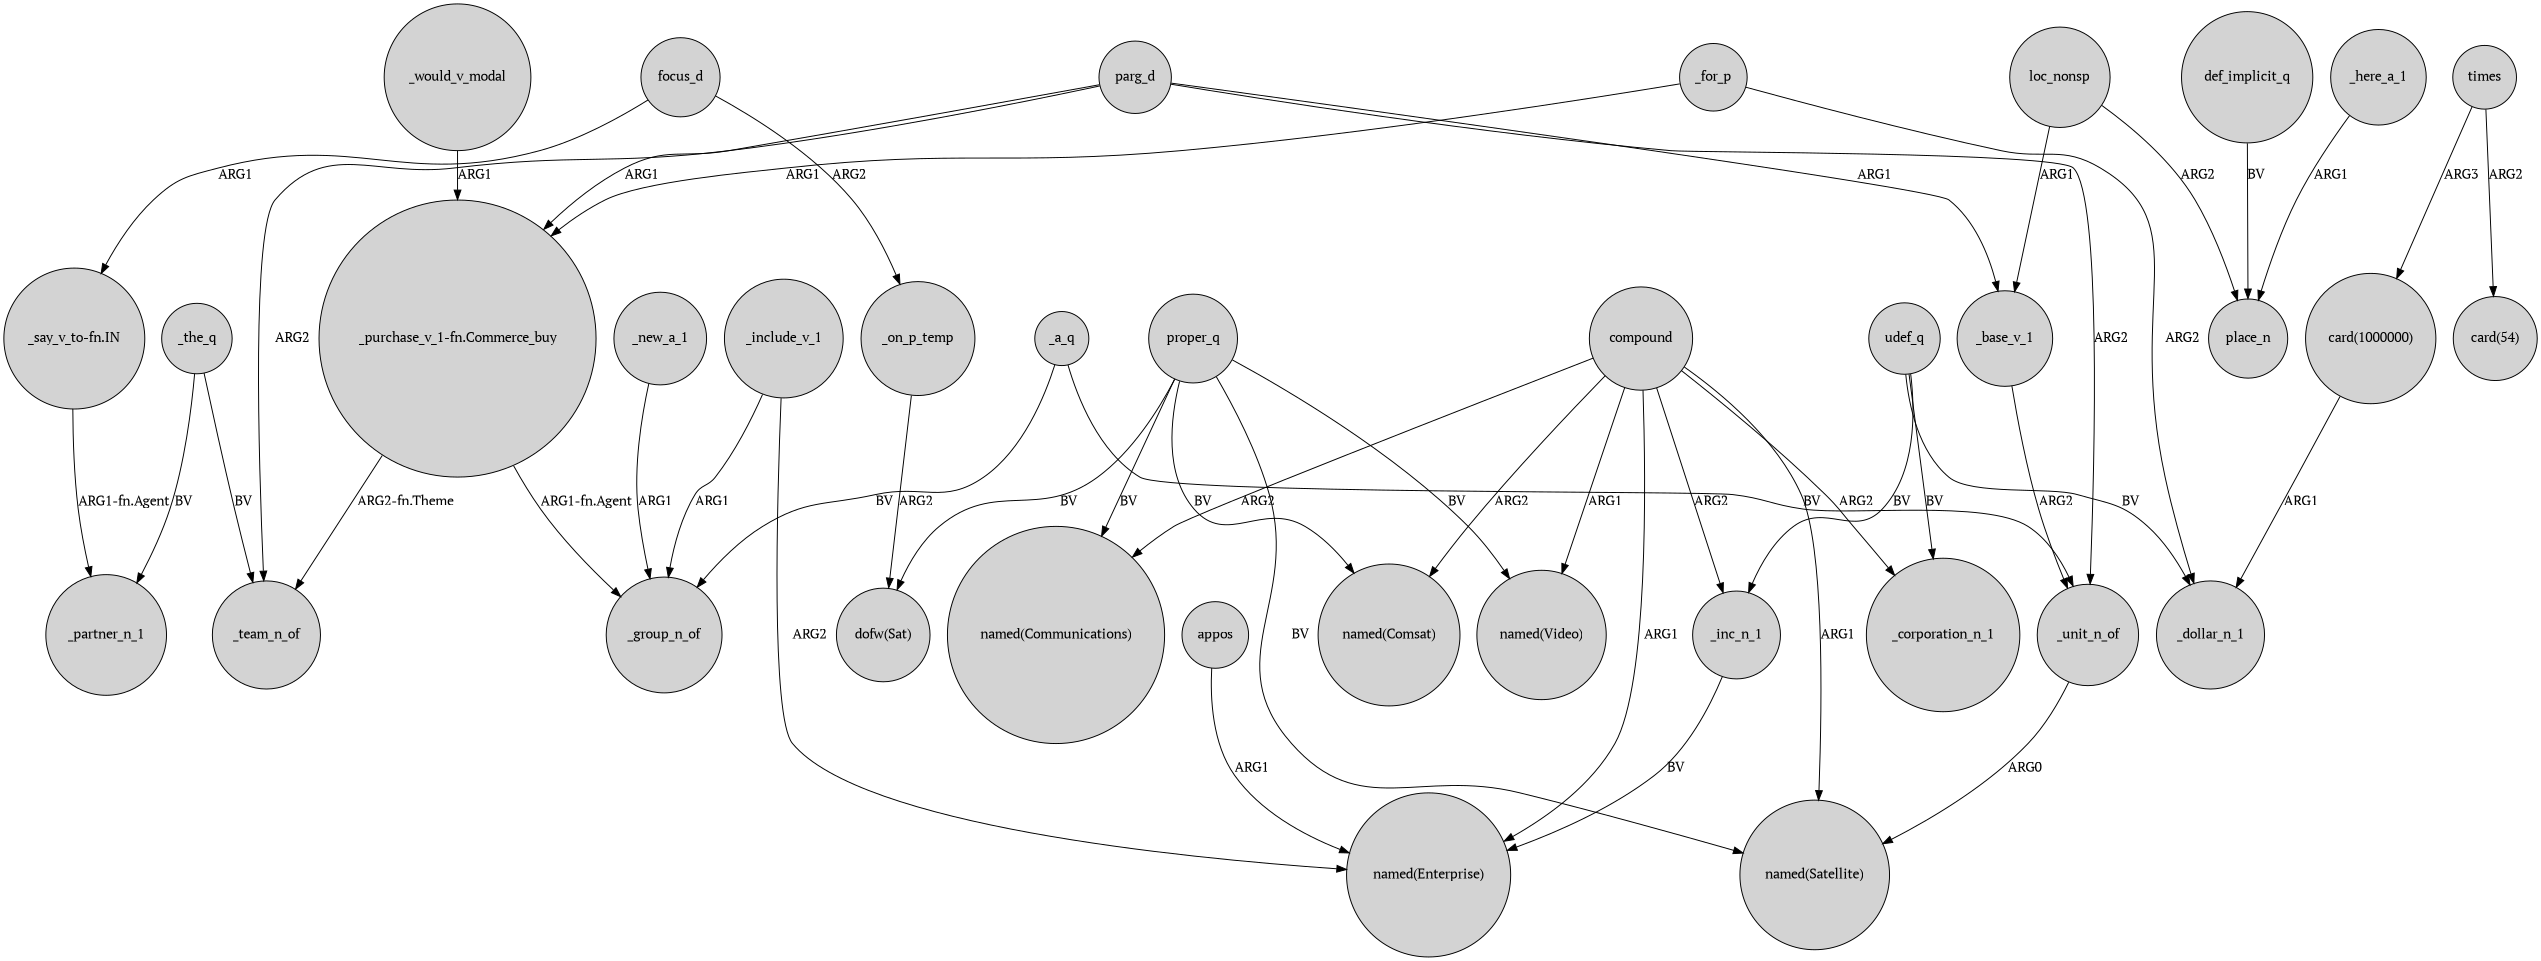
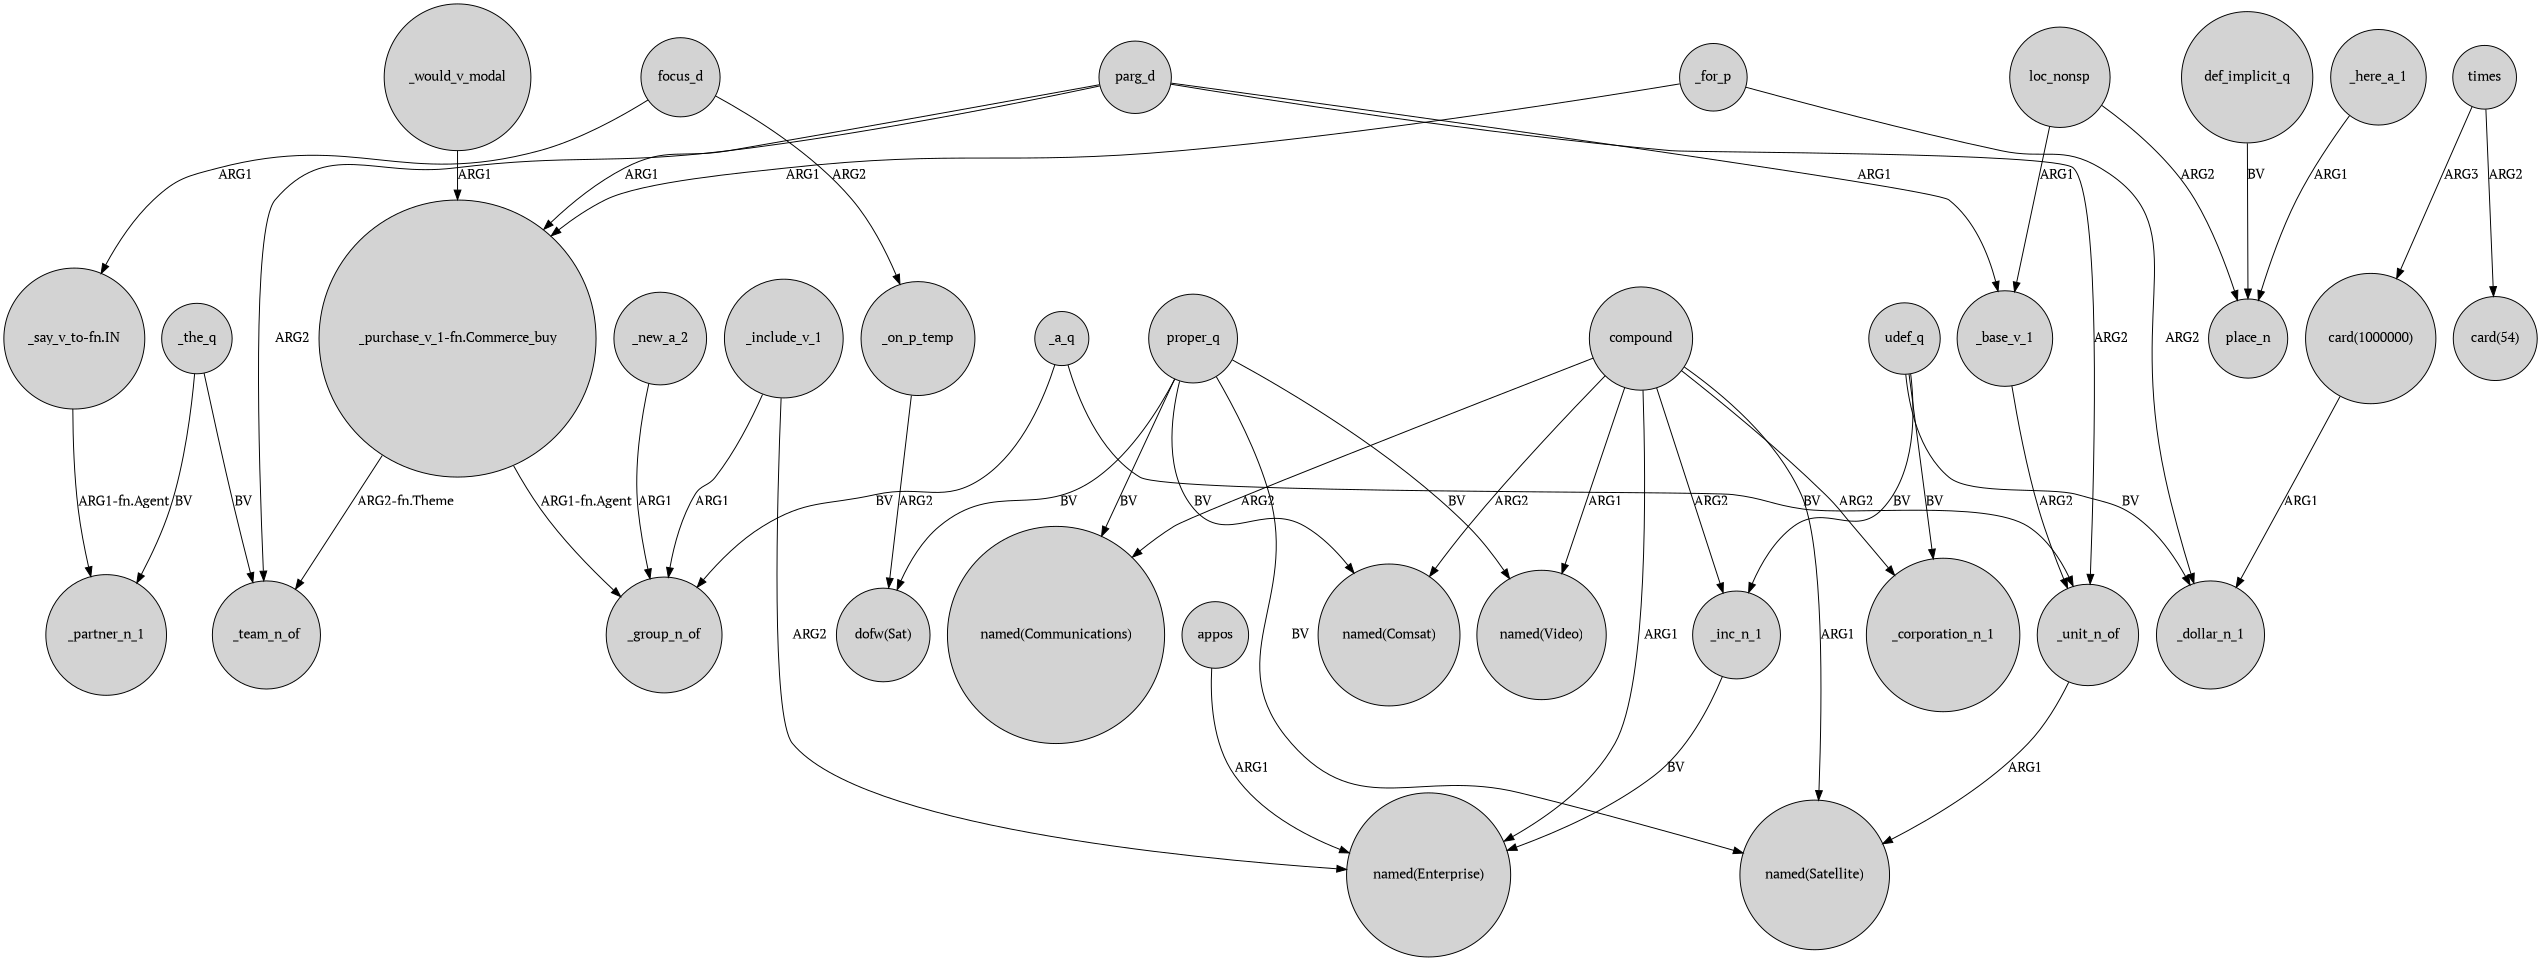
(660, 339) -> (660, 339)
(2025, 768) -> (2025, 768)
